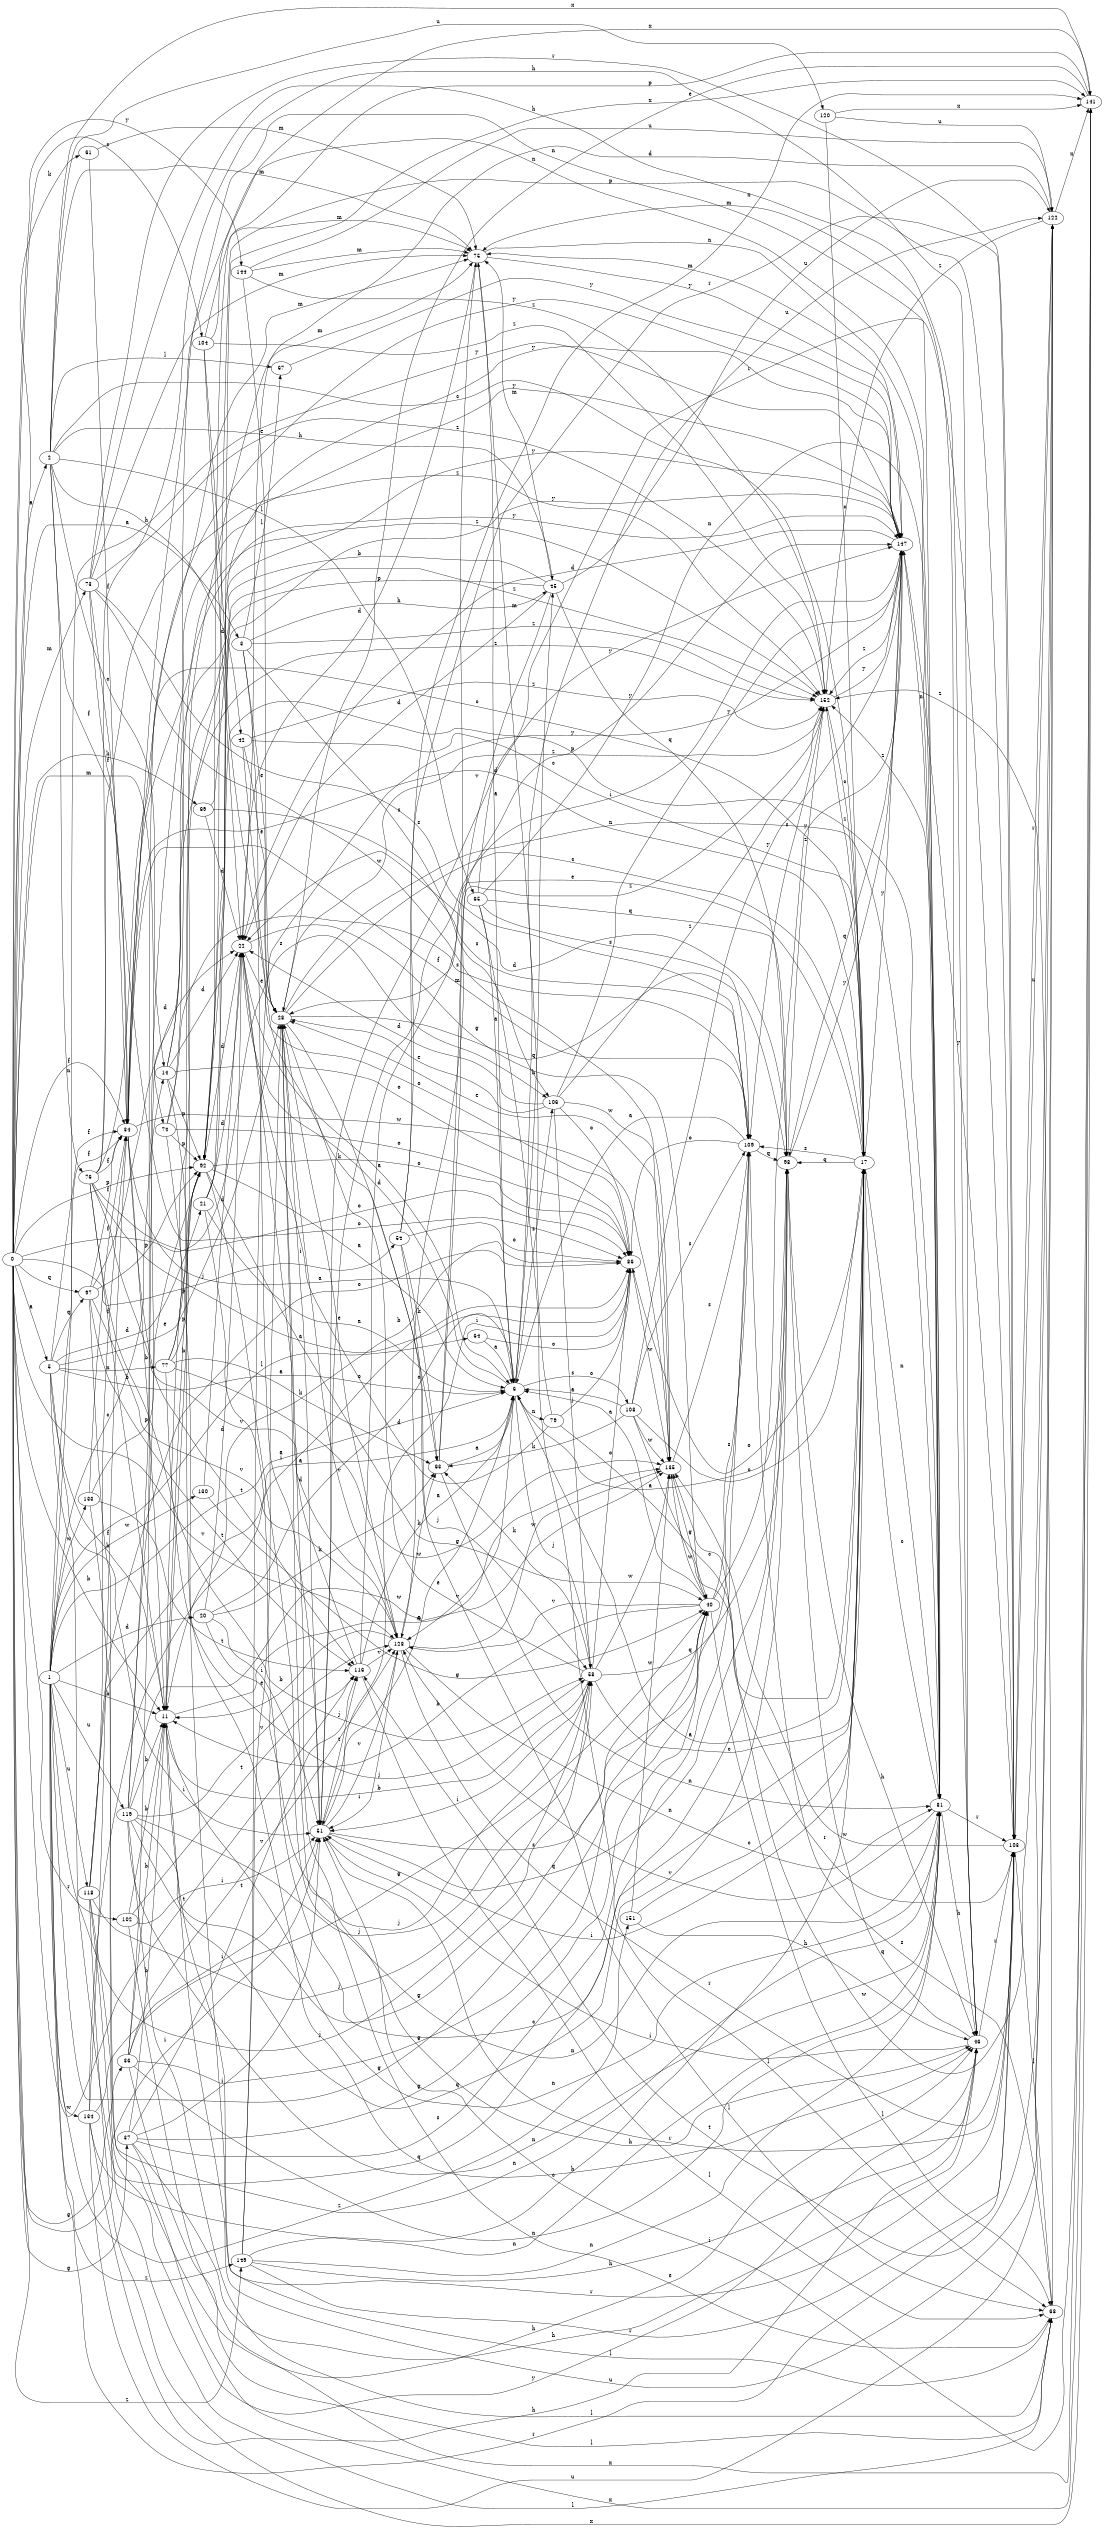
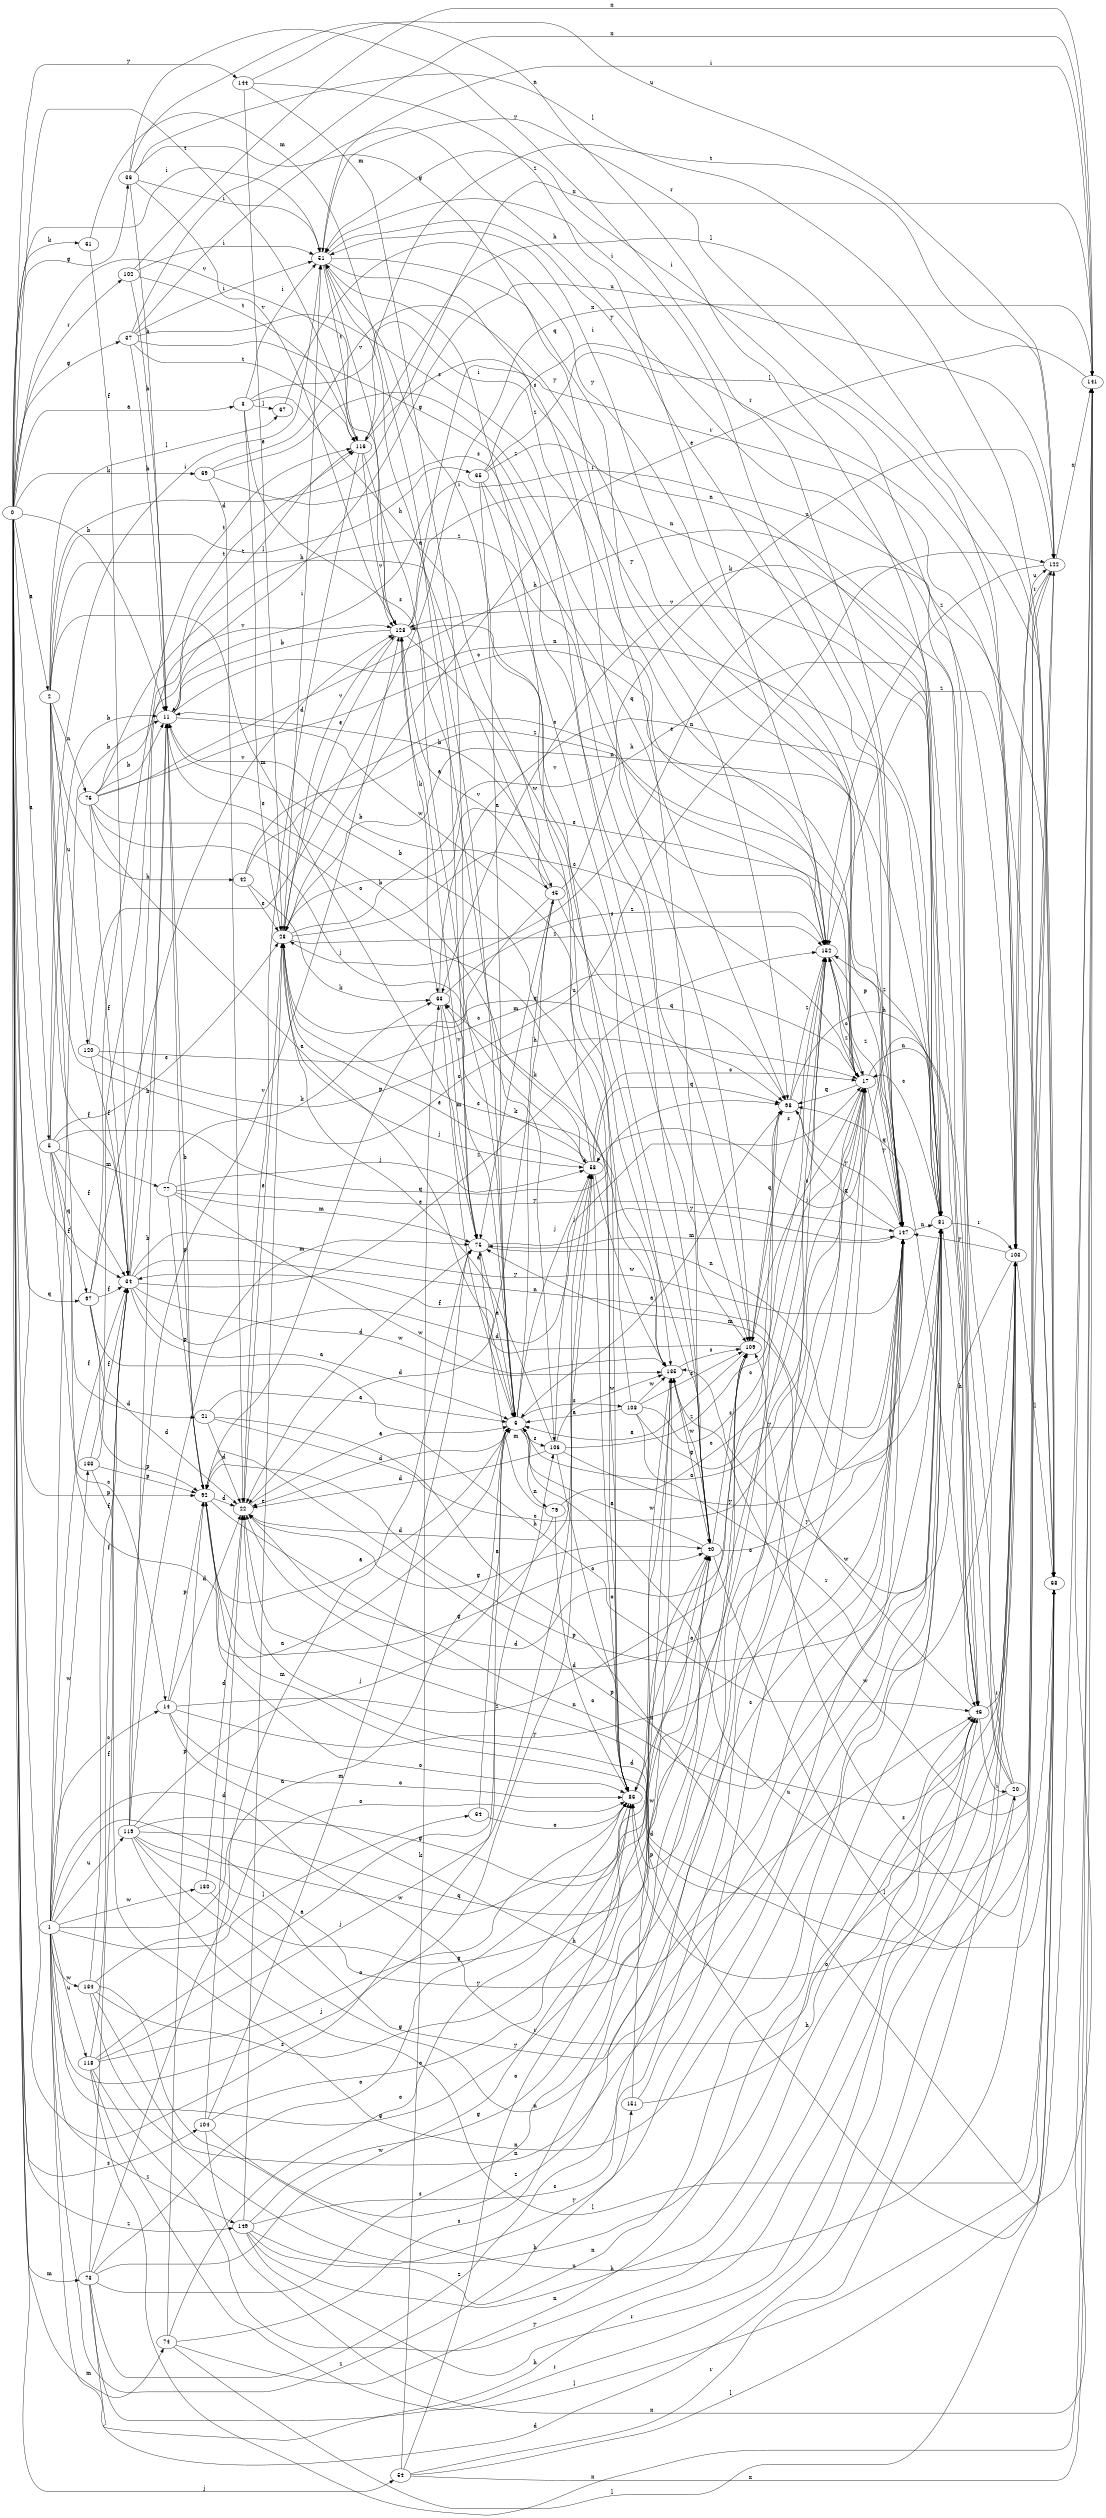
(294, 588) -> (671, 618)
(864, 669) -> (866, 991)
none -> (114, 1158)
(108, 1368) -> (109, 1165)
(380, 1749) -> none
none -> (607, 1984)
(621, 2029) -> (984, 1757)
